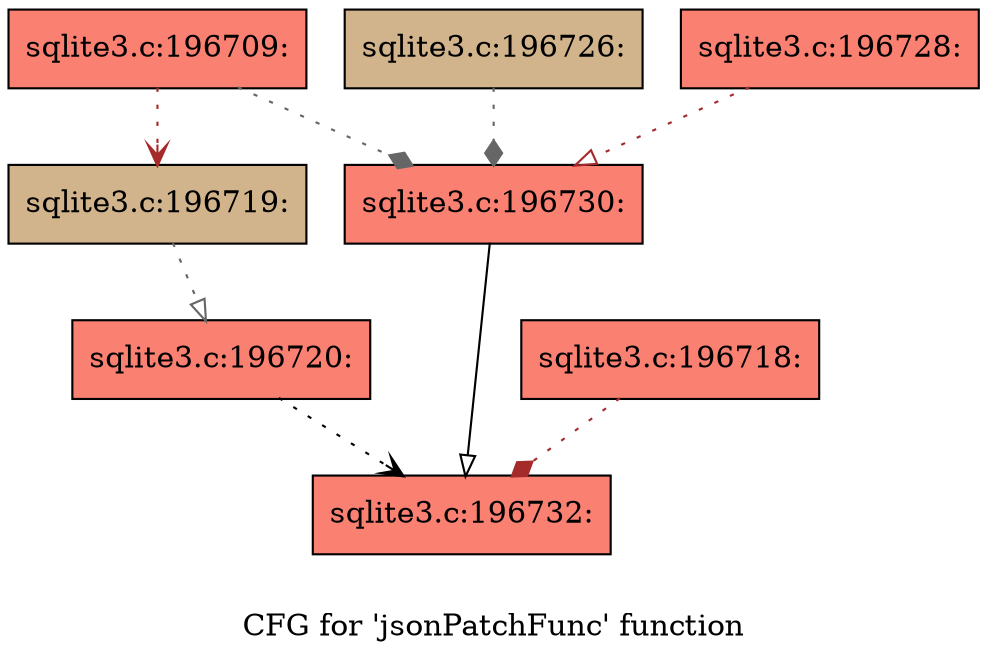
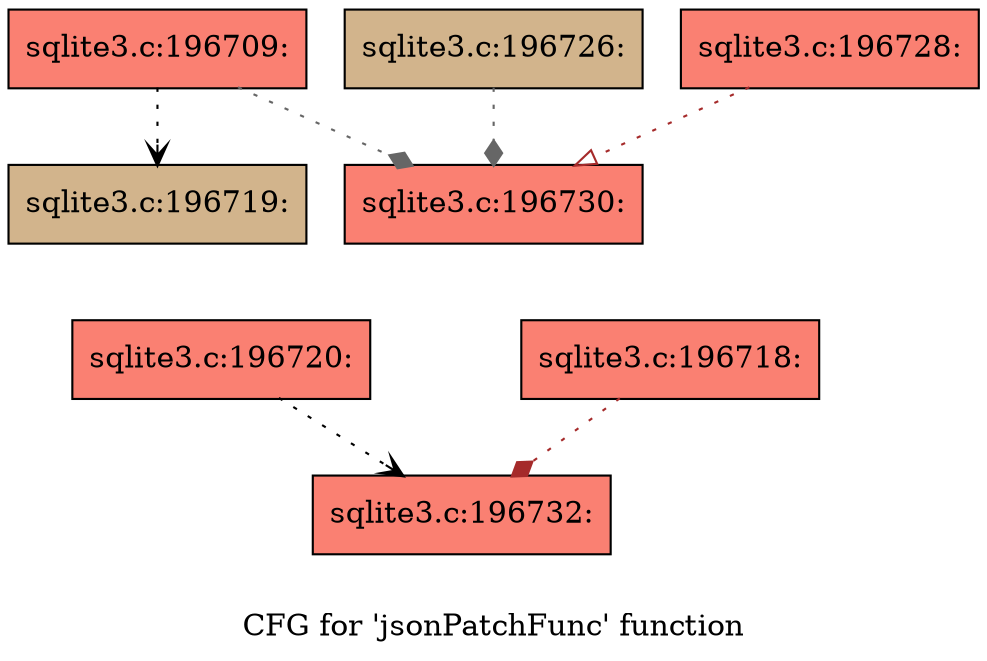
(157, 116) -> (157, 116)
(185, 272) -> none
(479, 349) -> none
